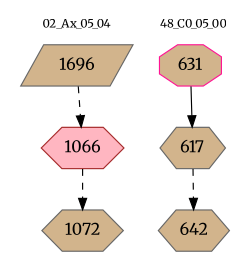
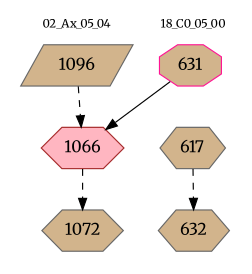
(194, 25) -> (194, 25)
(77, 65) -> (77, 65)
(191, 101) -> (132, 110)
(194, 231) -> (194, 231)
